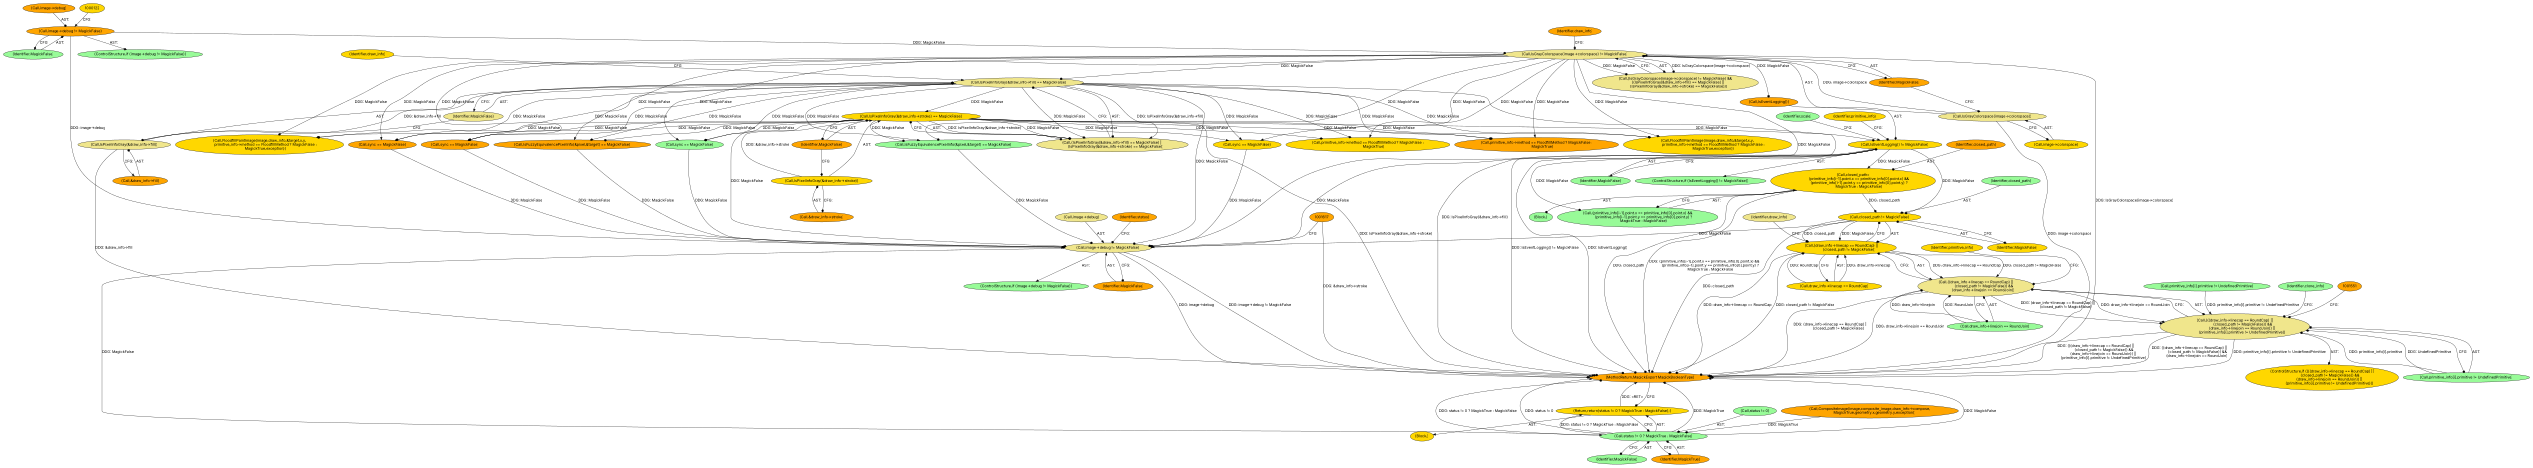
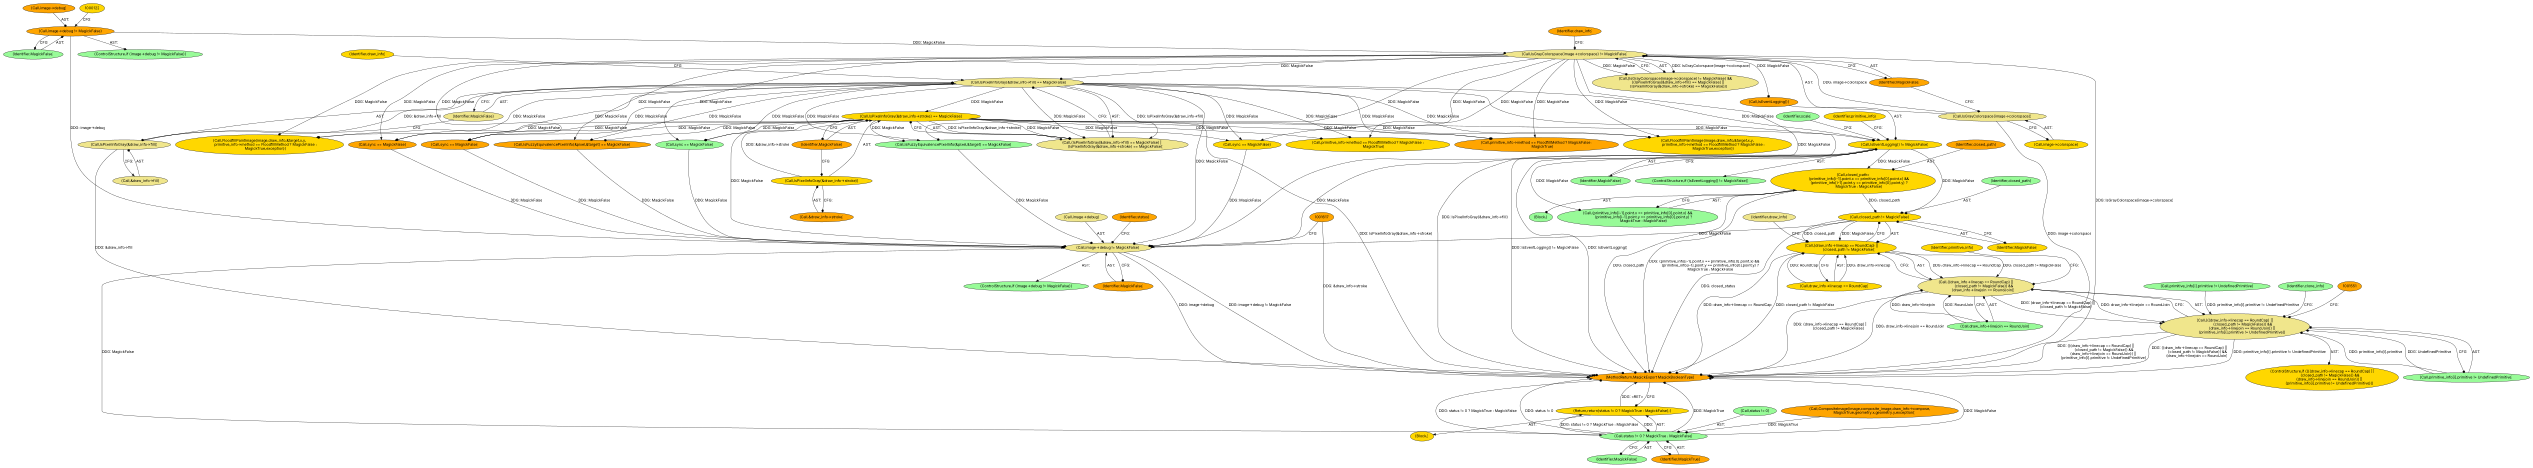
none -> (1479, 90)
(140, 181) -> (140, 181)
(1718, 286) -> (1718, 286)
(1649, 425) -> (1649, 425)
